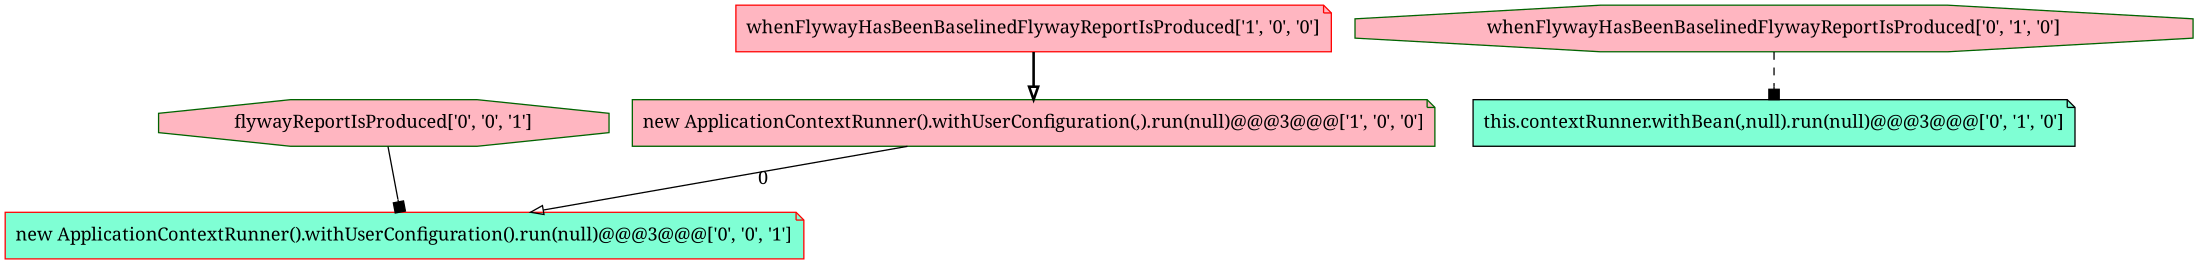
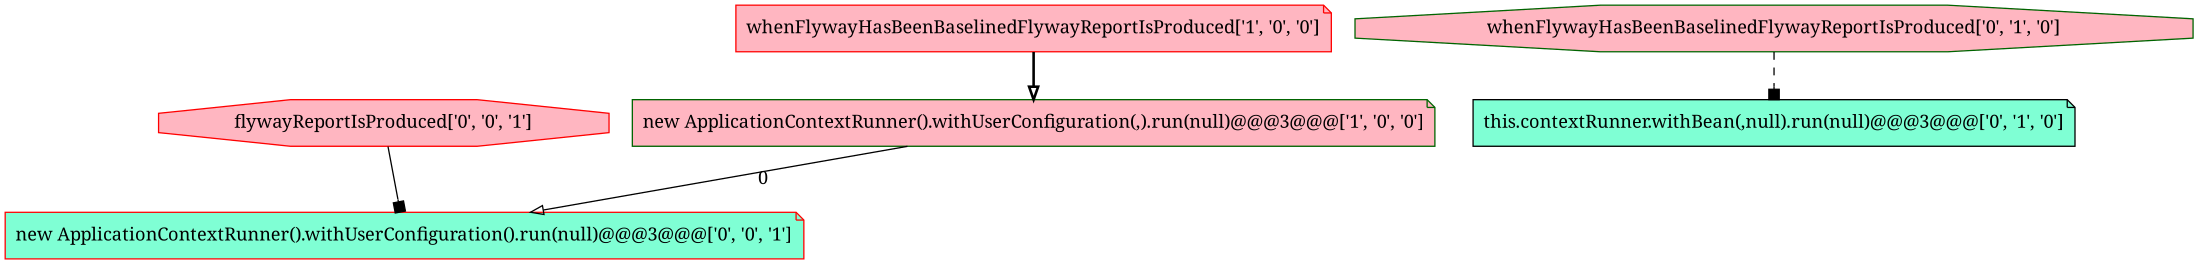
(384, 123) -> (384, 123)
